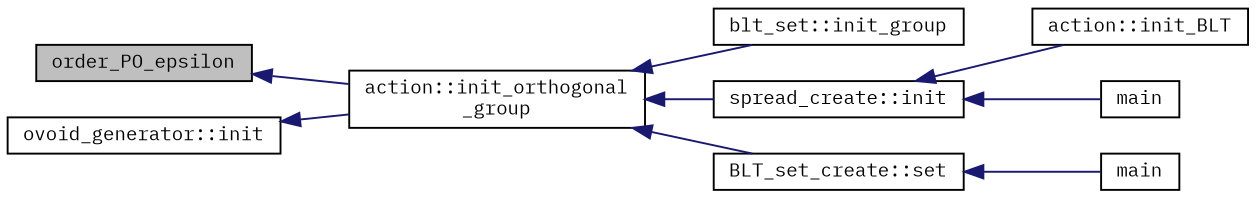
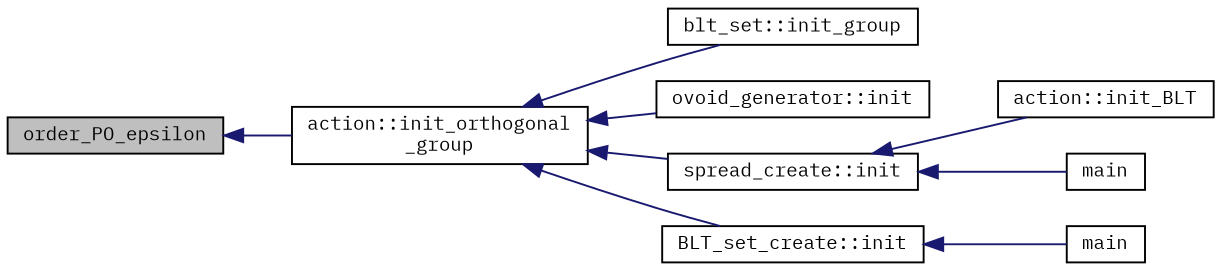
(325, 117) -> (632, 116)
(839, 172) -> (793, 244)
